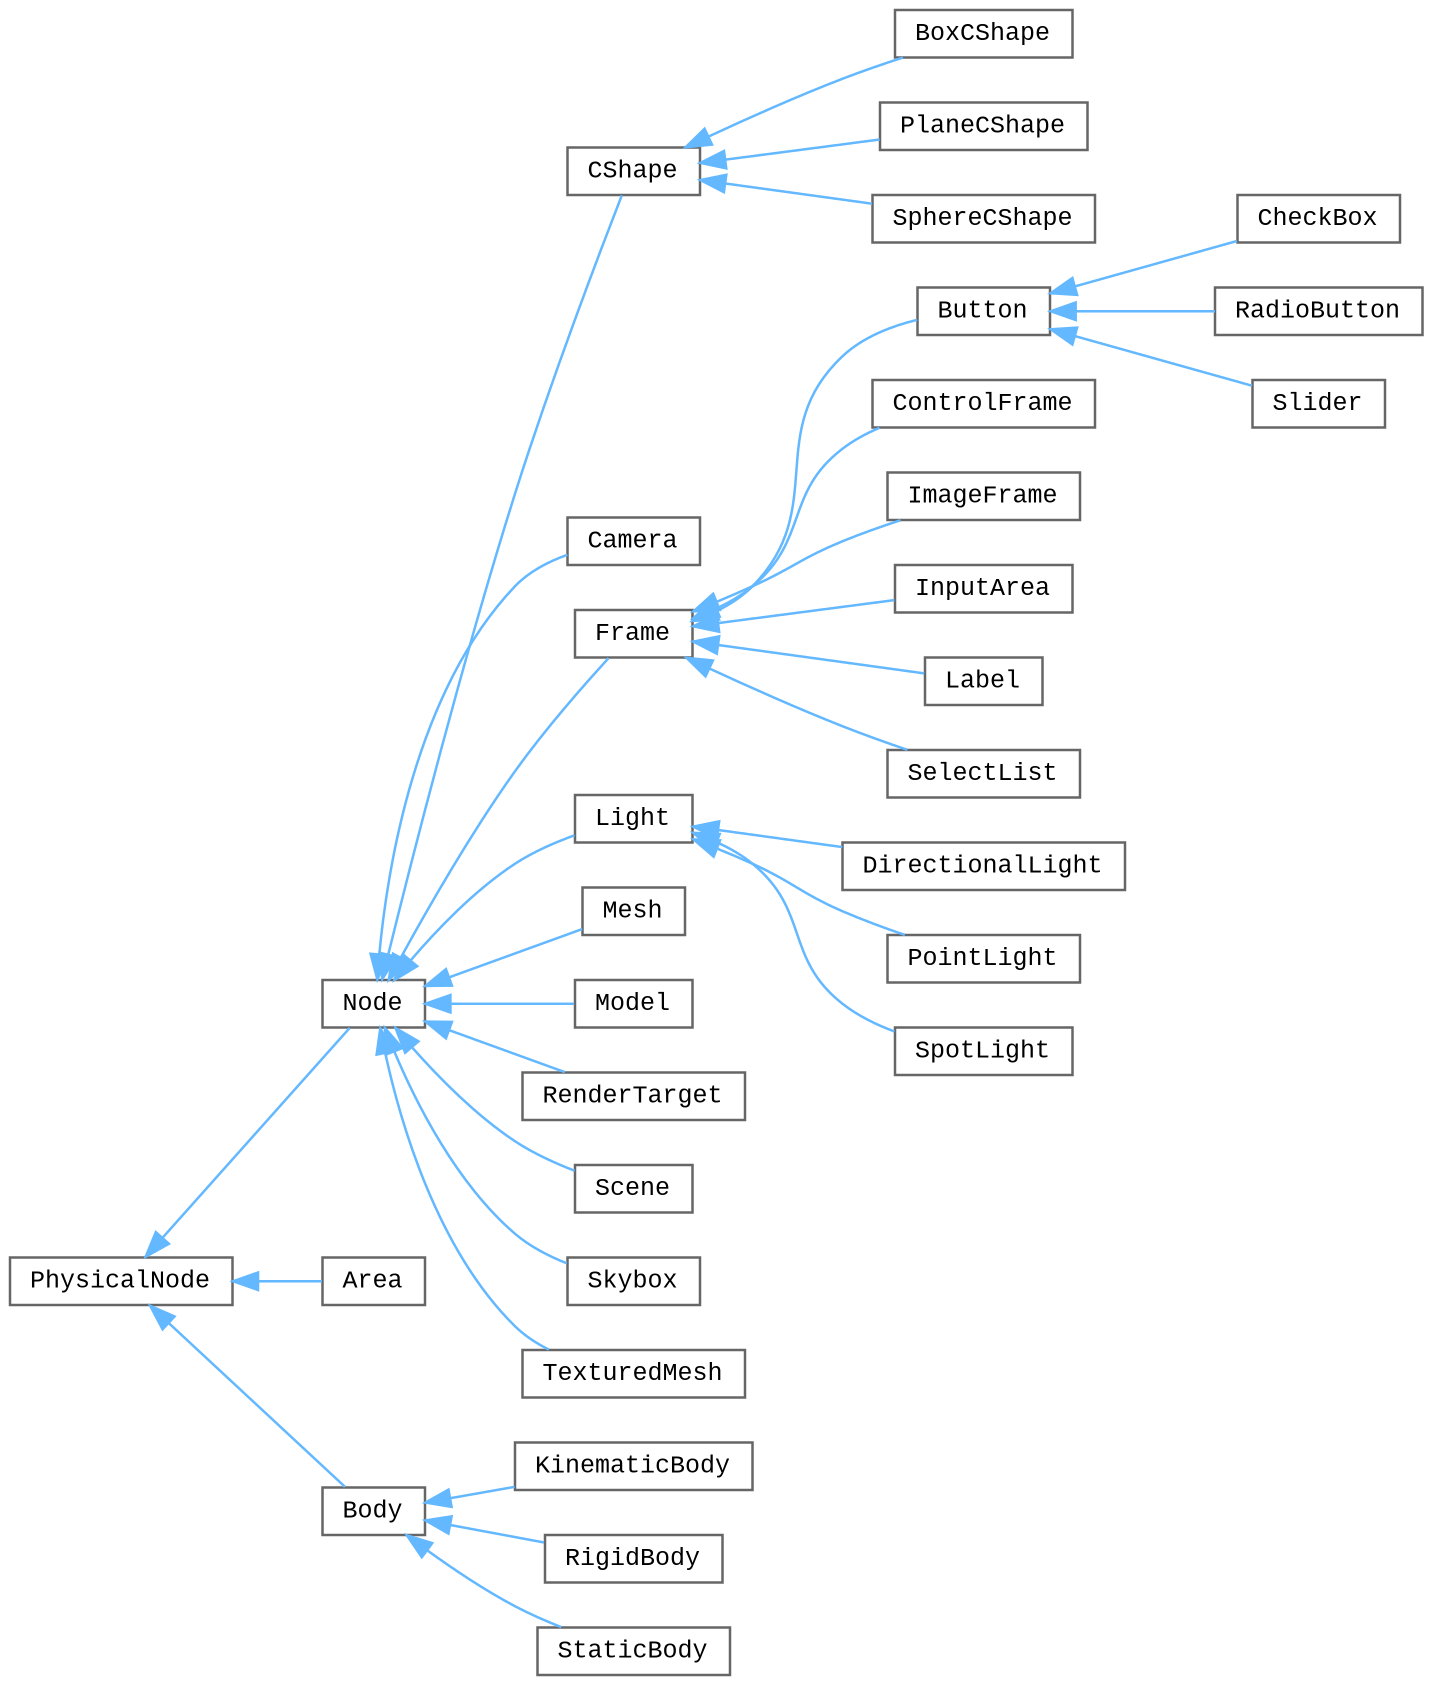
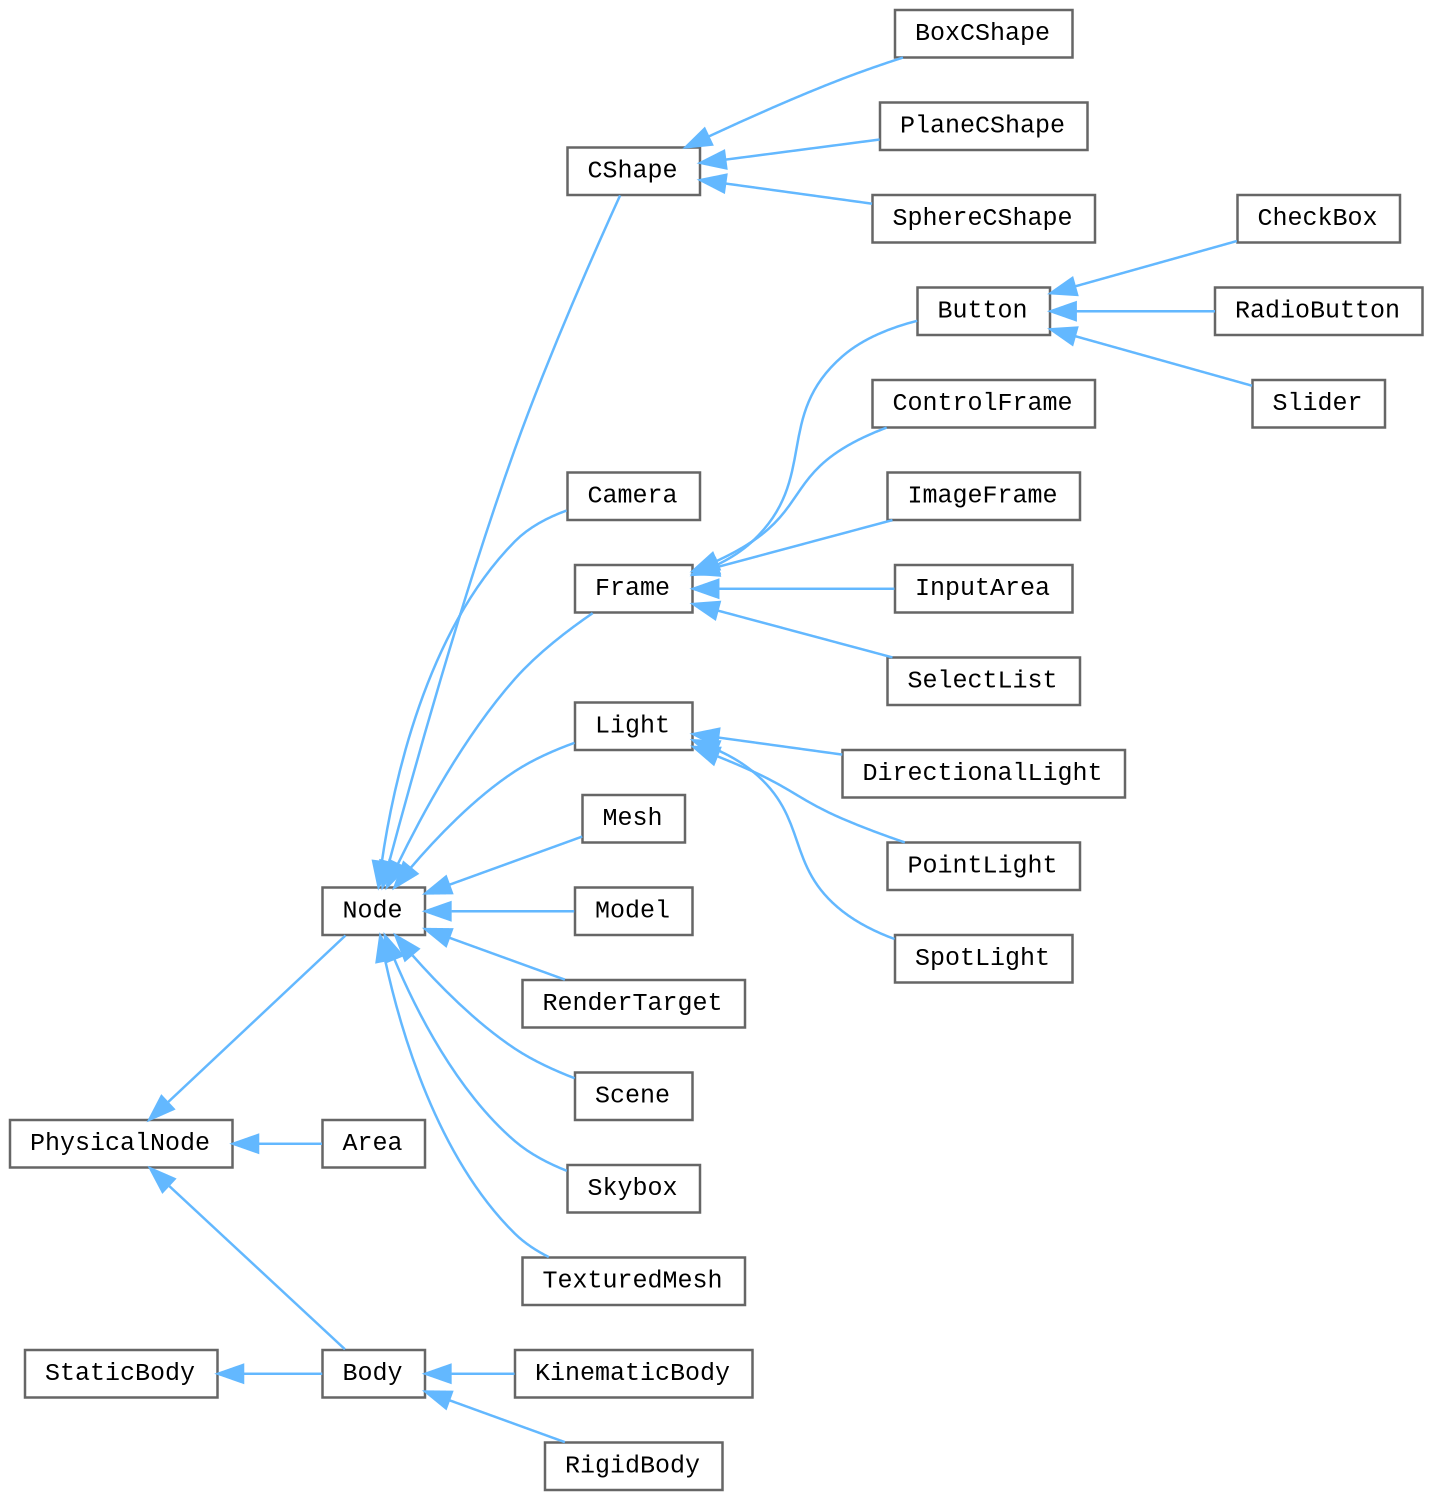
(984, 681) -> none
(492, 1593) -> (283, 1374)
